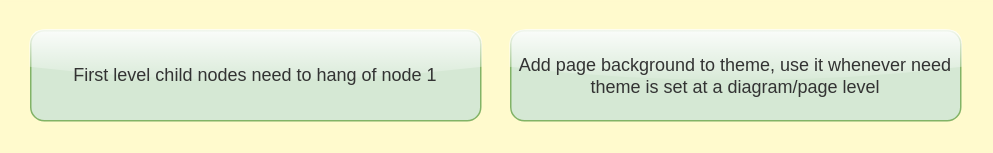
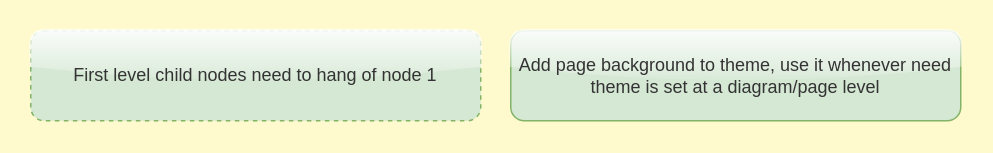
(256, 76) -> (256, 76)
